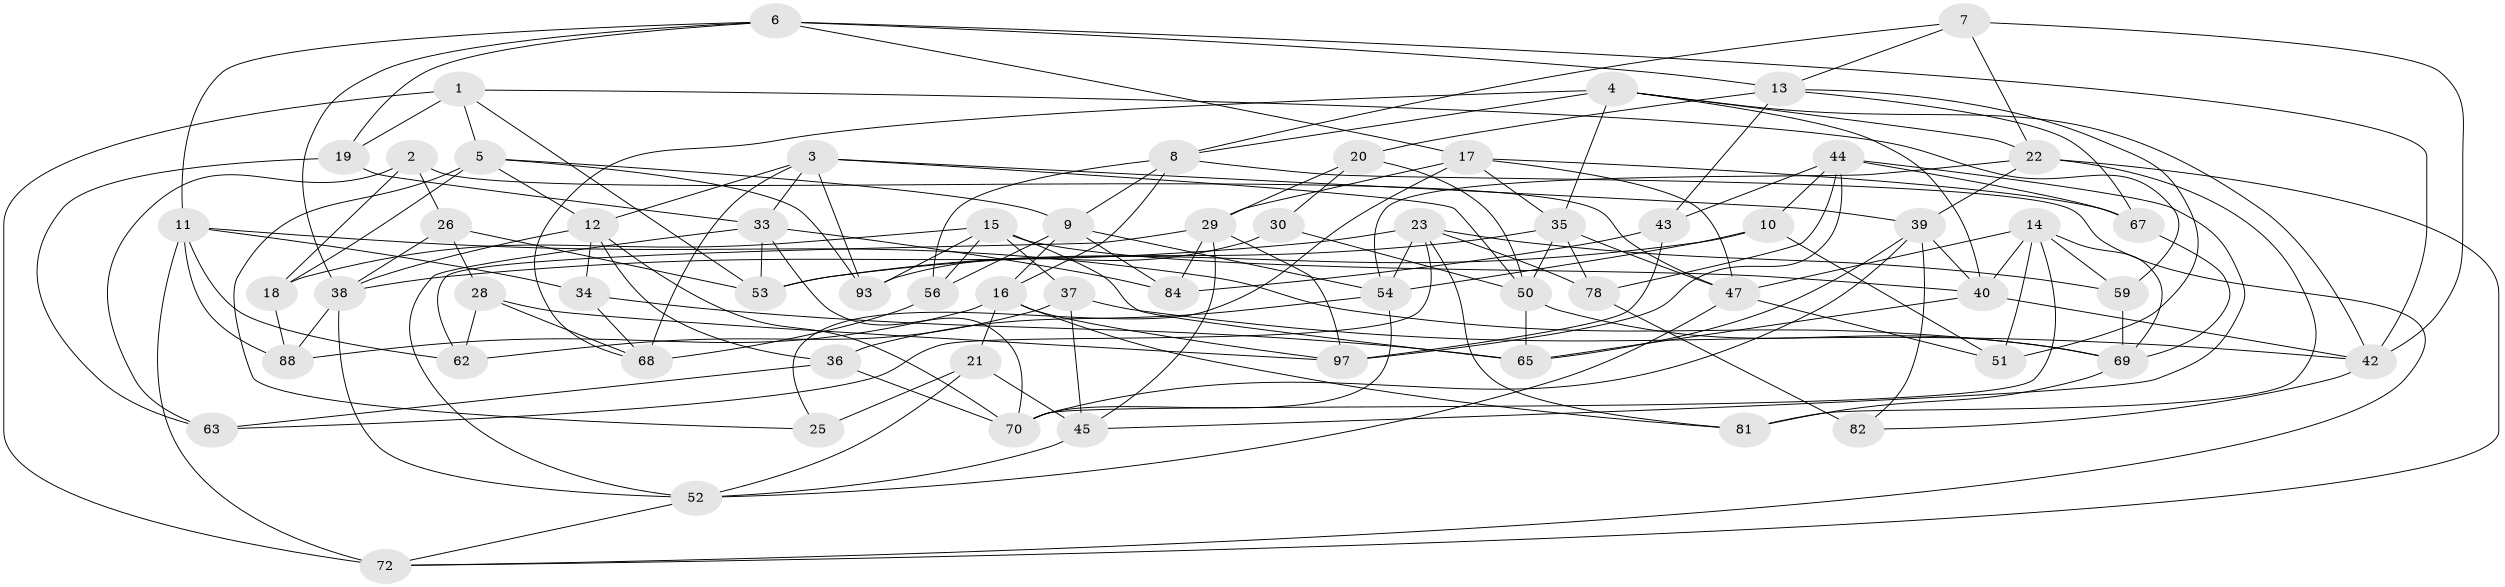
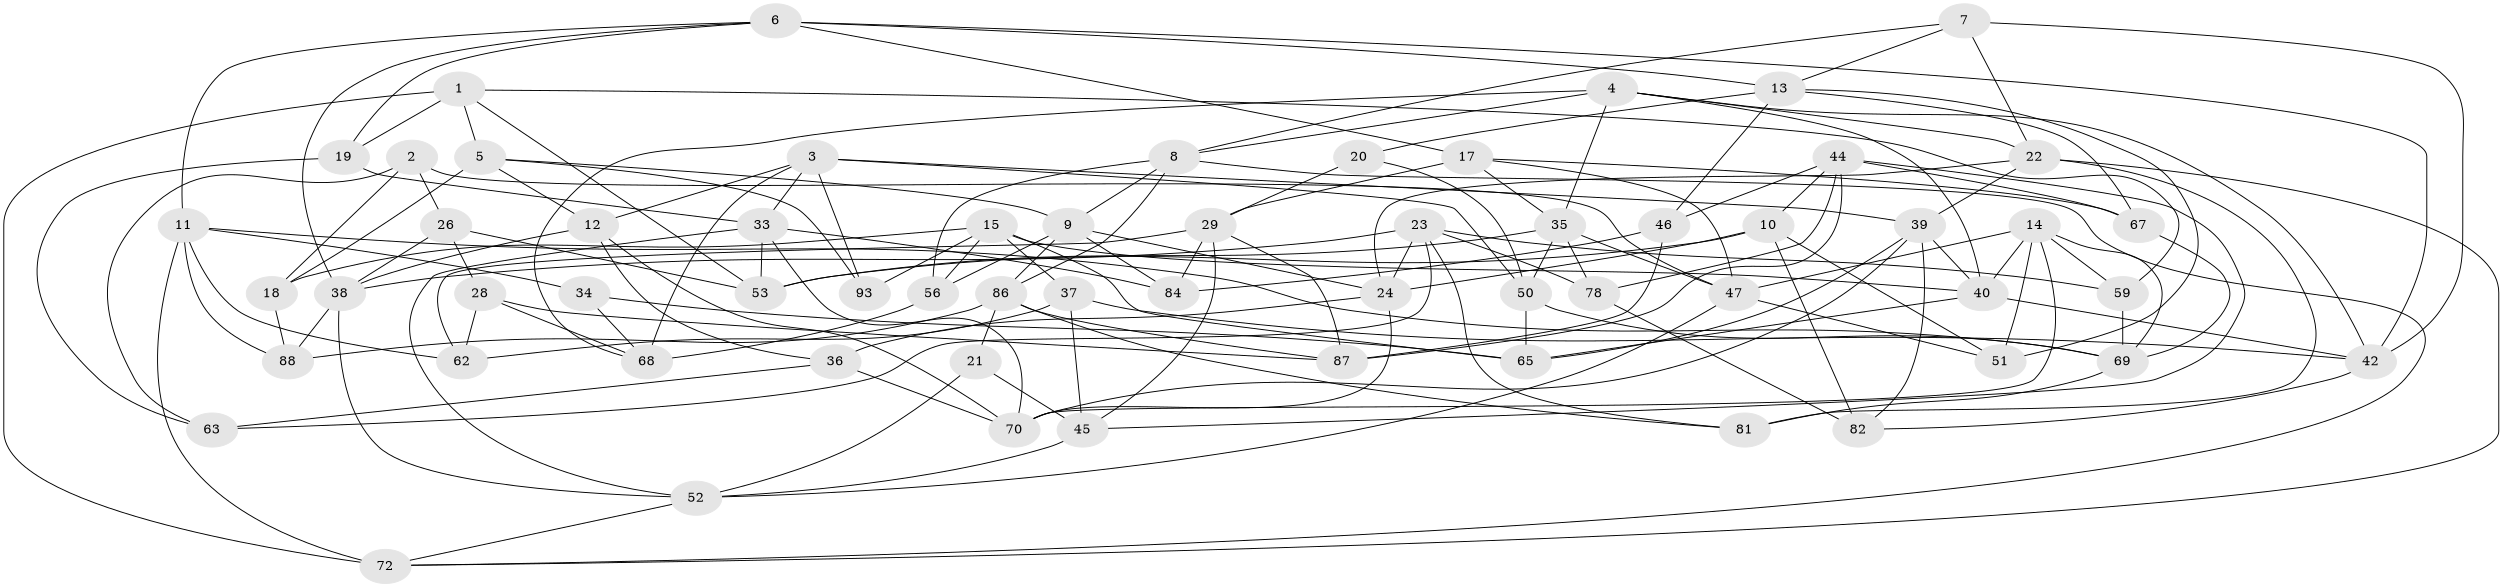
(1279, 225) -> none
(1664, 225) -> (1664, 225)
(589, 259) -> none
(1001, 294) -> (1001, 294)
(1386, 294) -> (1386, 294)
none -> (1821, 345)
(1342, 362) -> (1342, 362)
(818, 430) -> none
